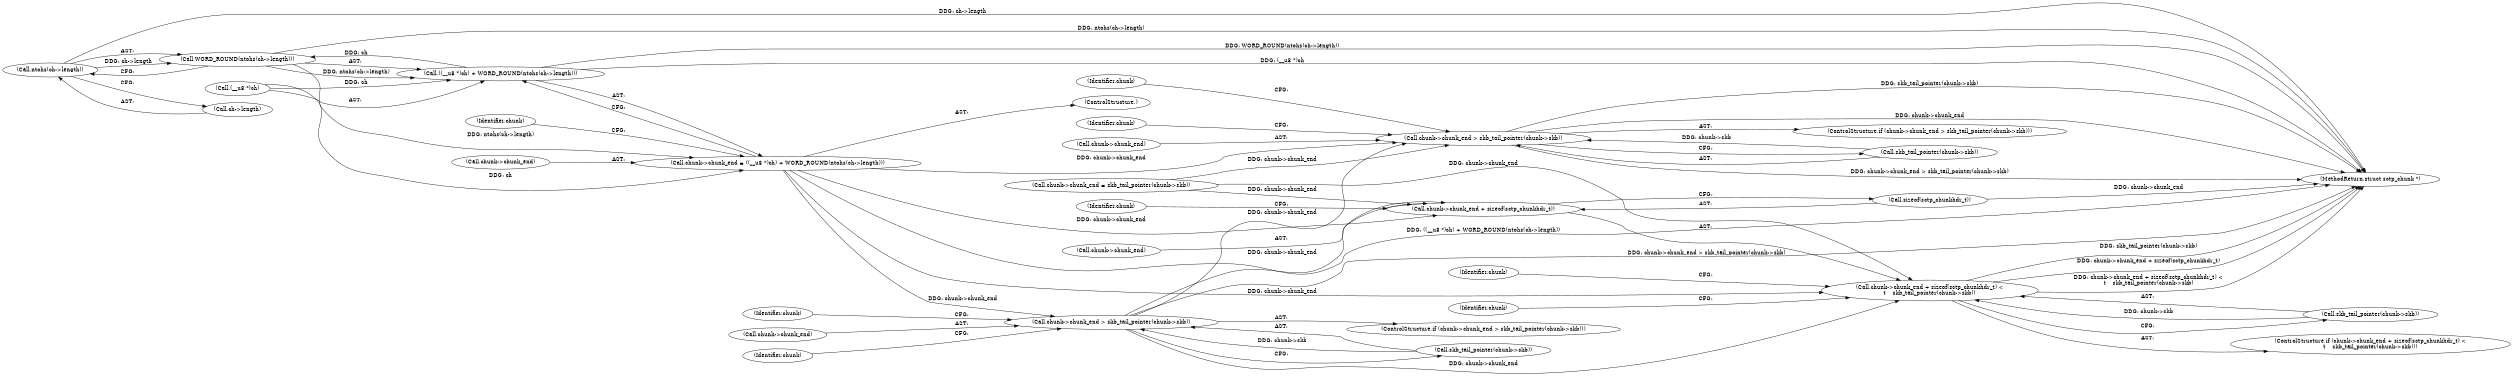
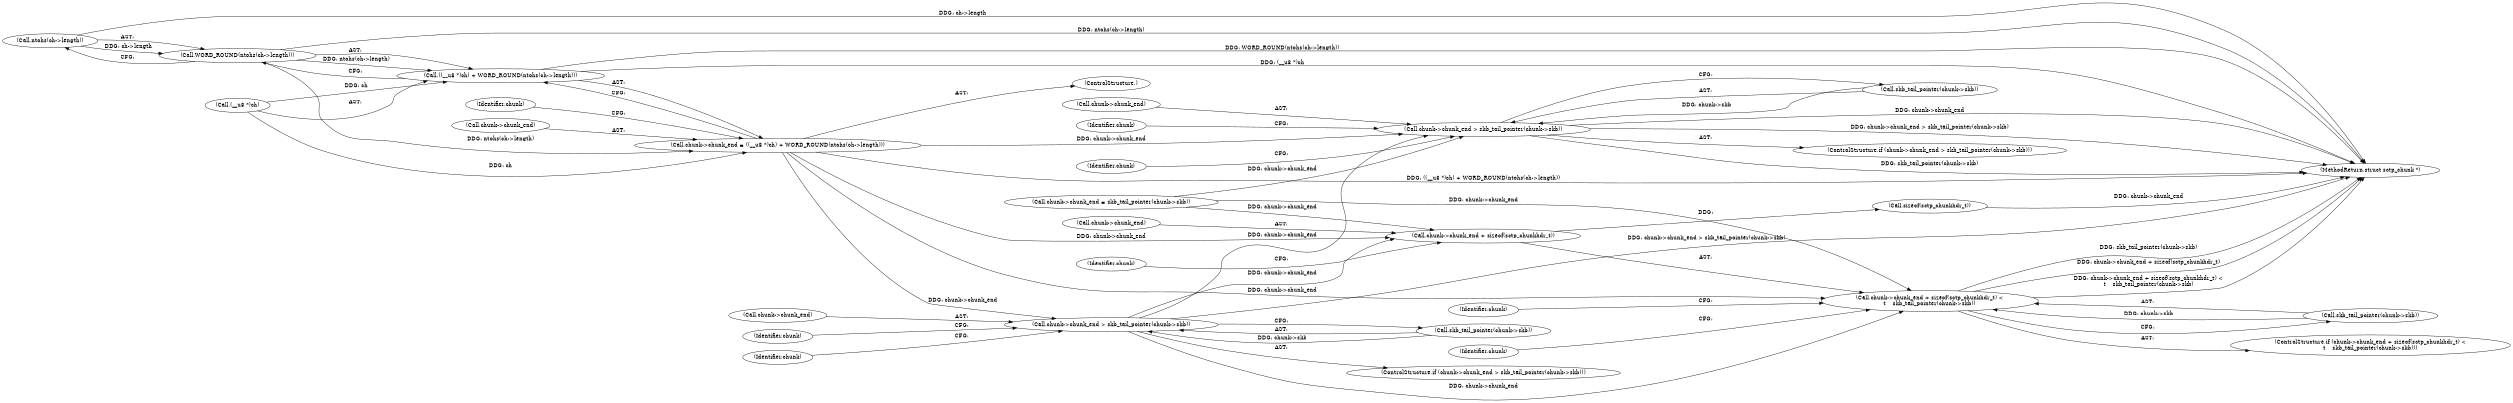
(356, 53) -> (356, 71)
(238, 110) -> none
(1707, 195) -> (1707, 213)
(1731, 208) -> none
